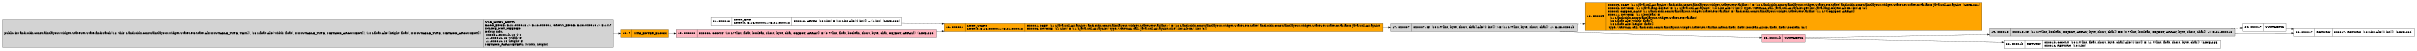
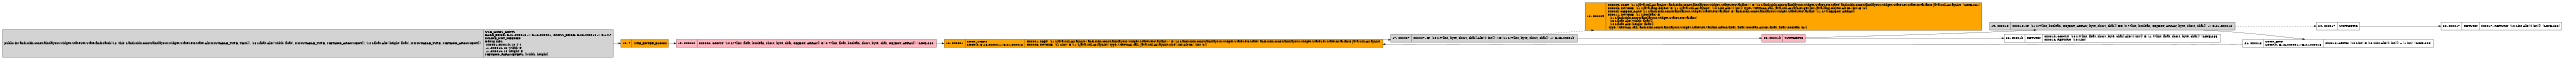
(2263, 33) -> (2253, 34)
